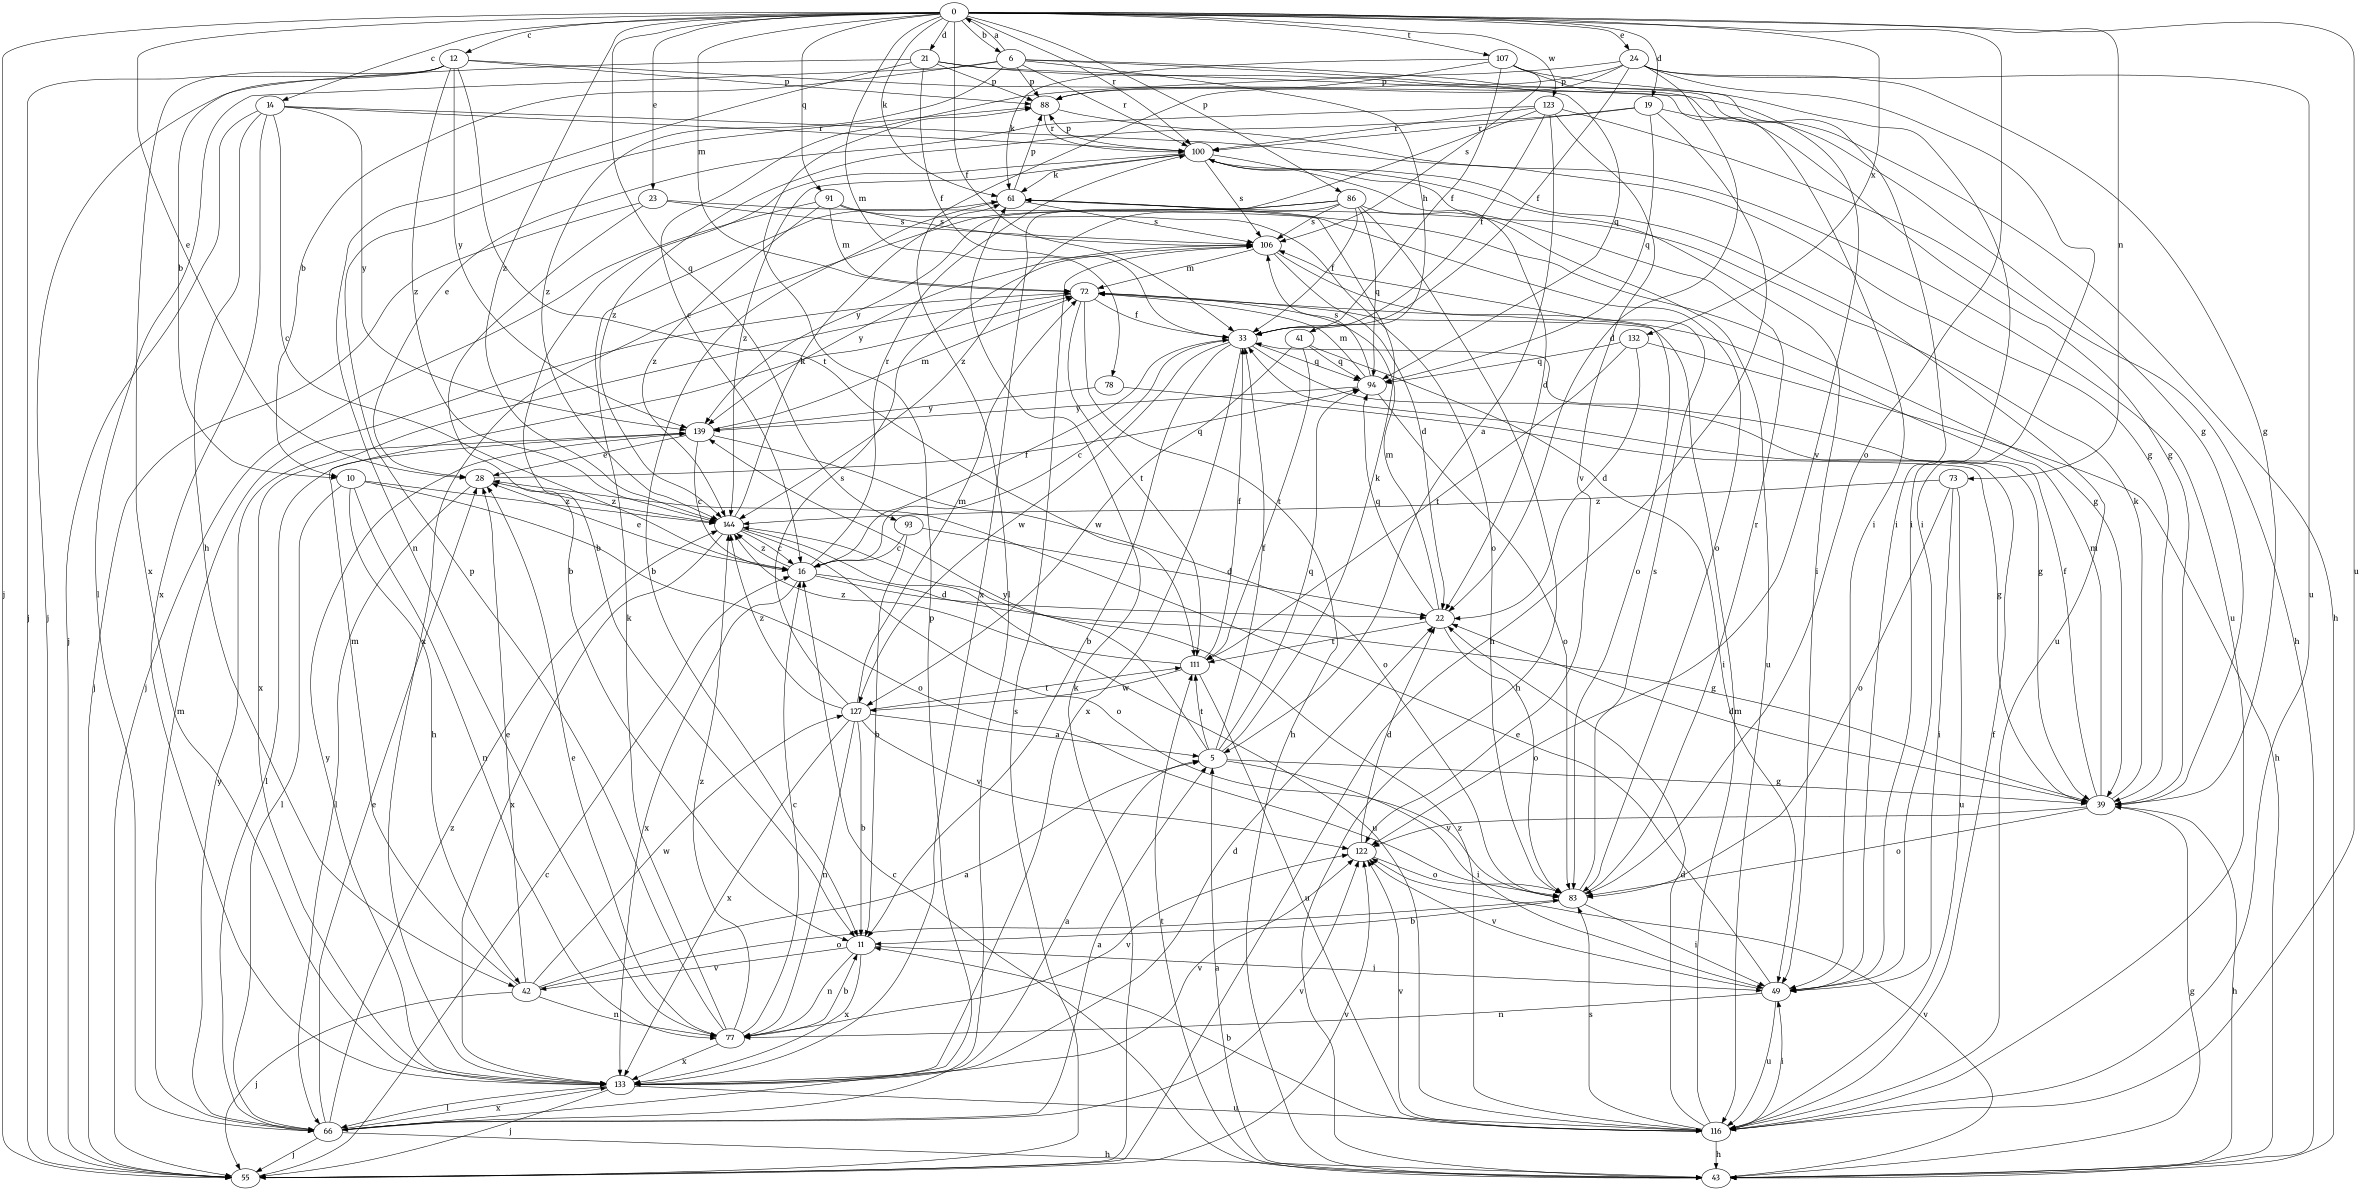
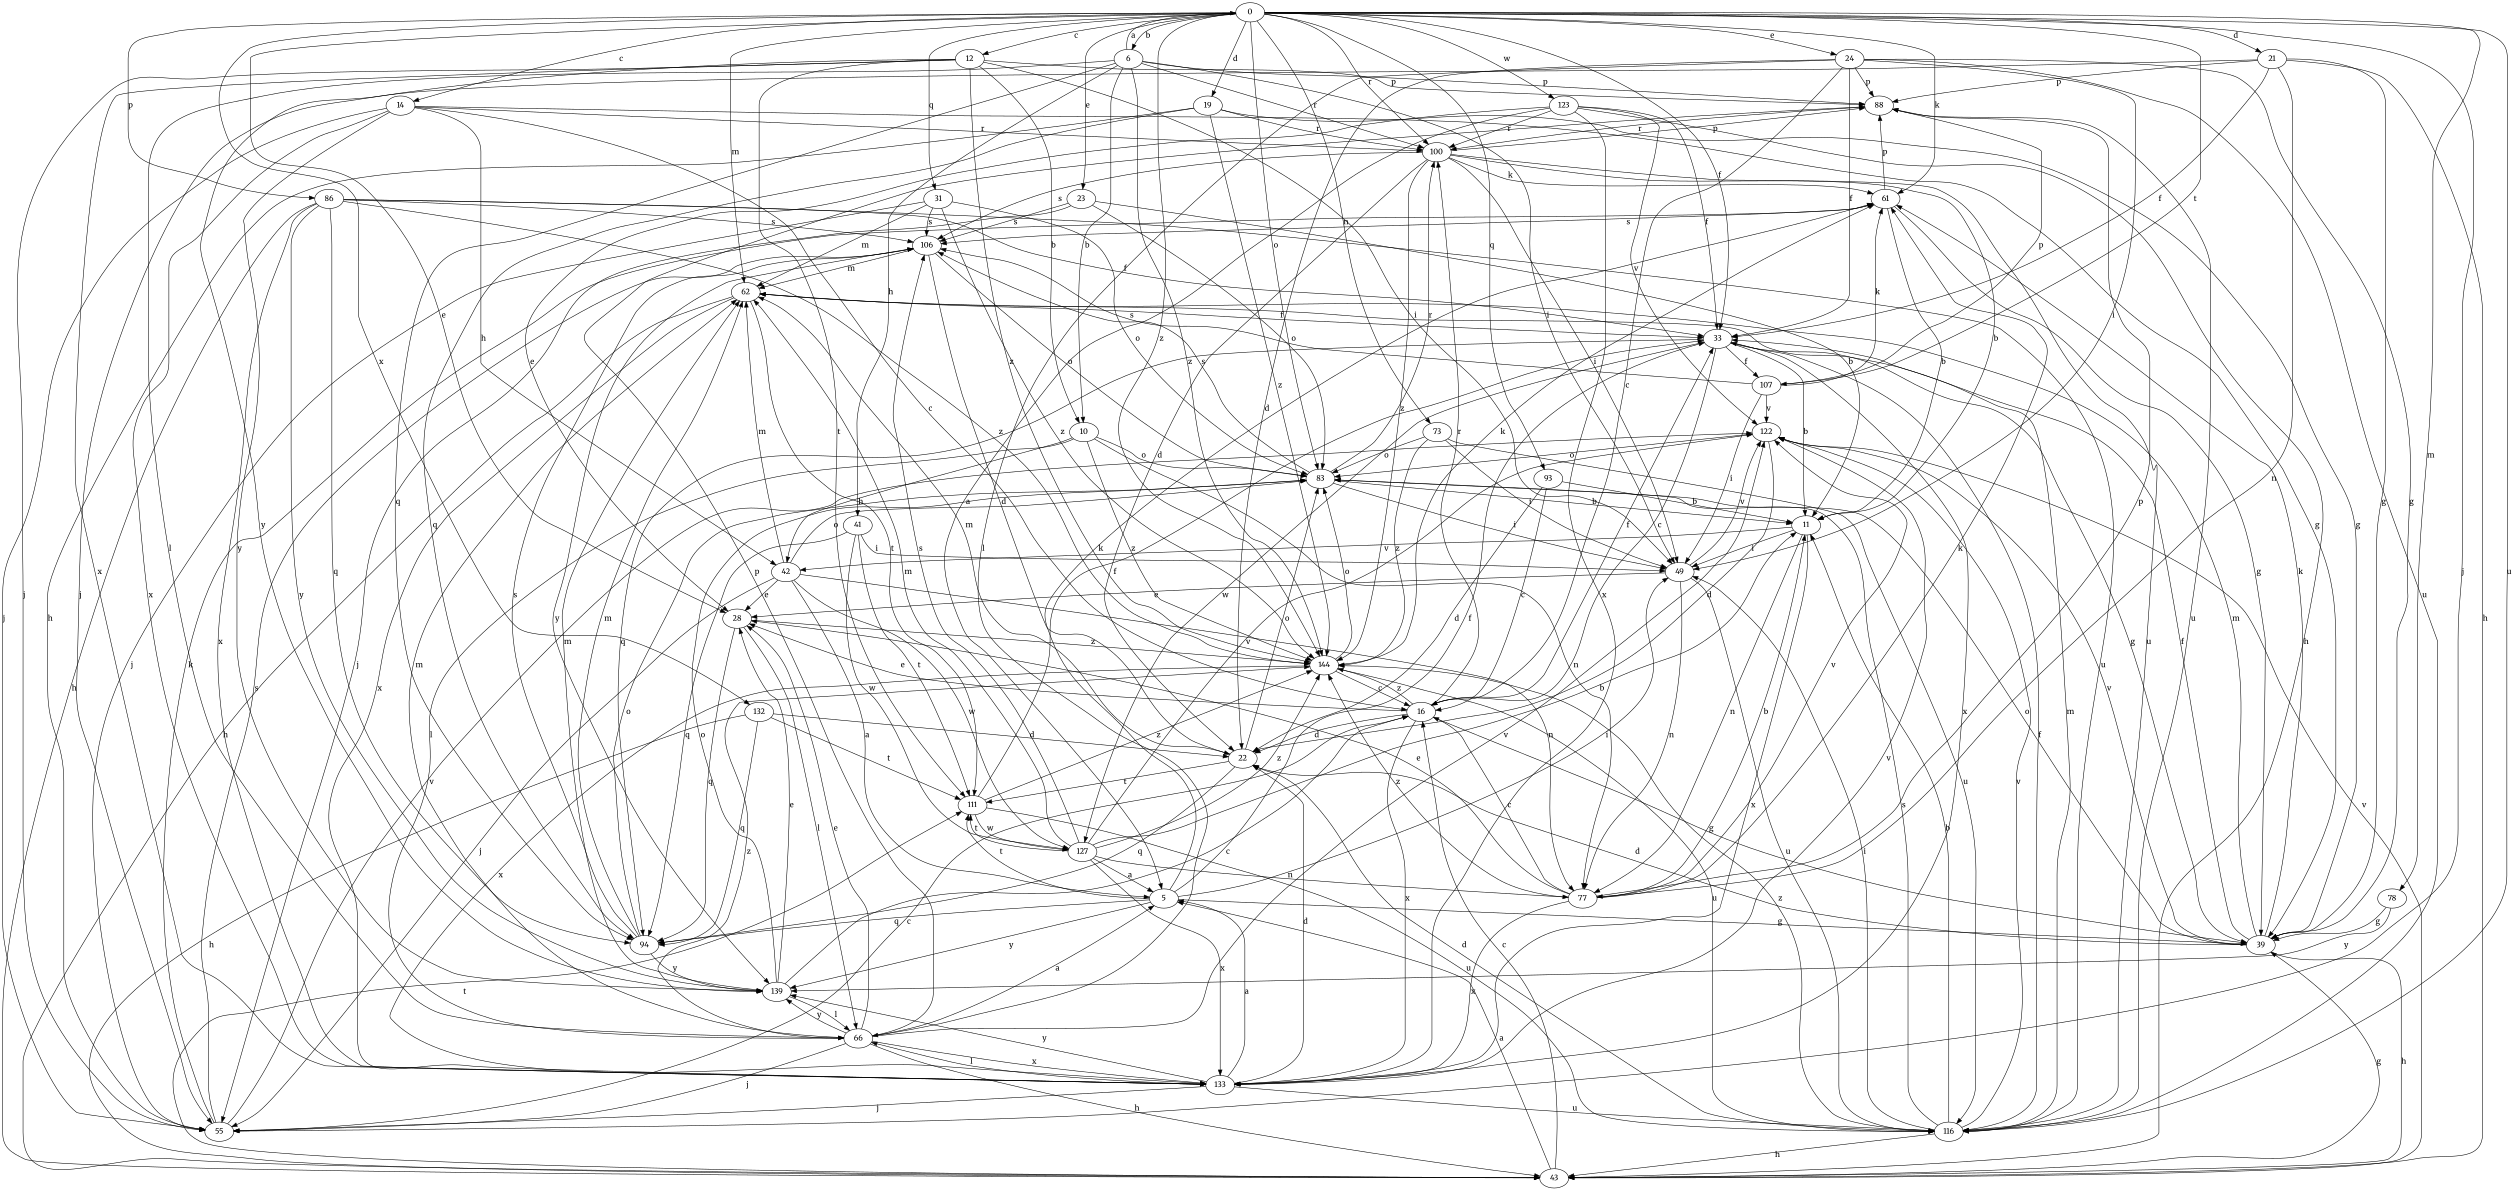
(829, 199) -> (938, 199)
(1412, 235) -> (1740, 360)
(1085, 292) -> (746, 292)
